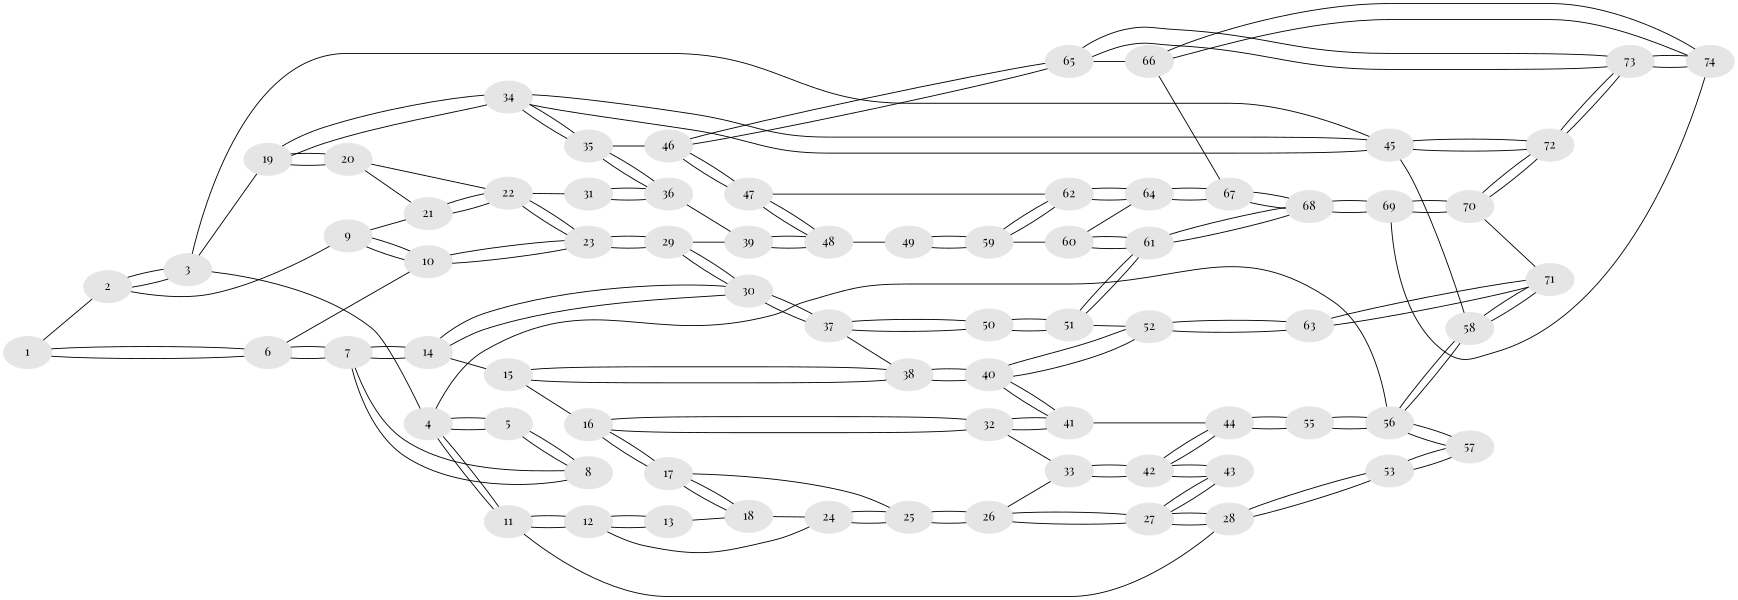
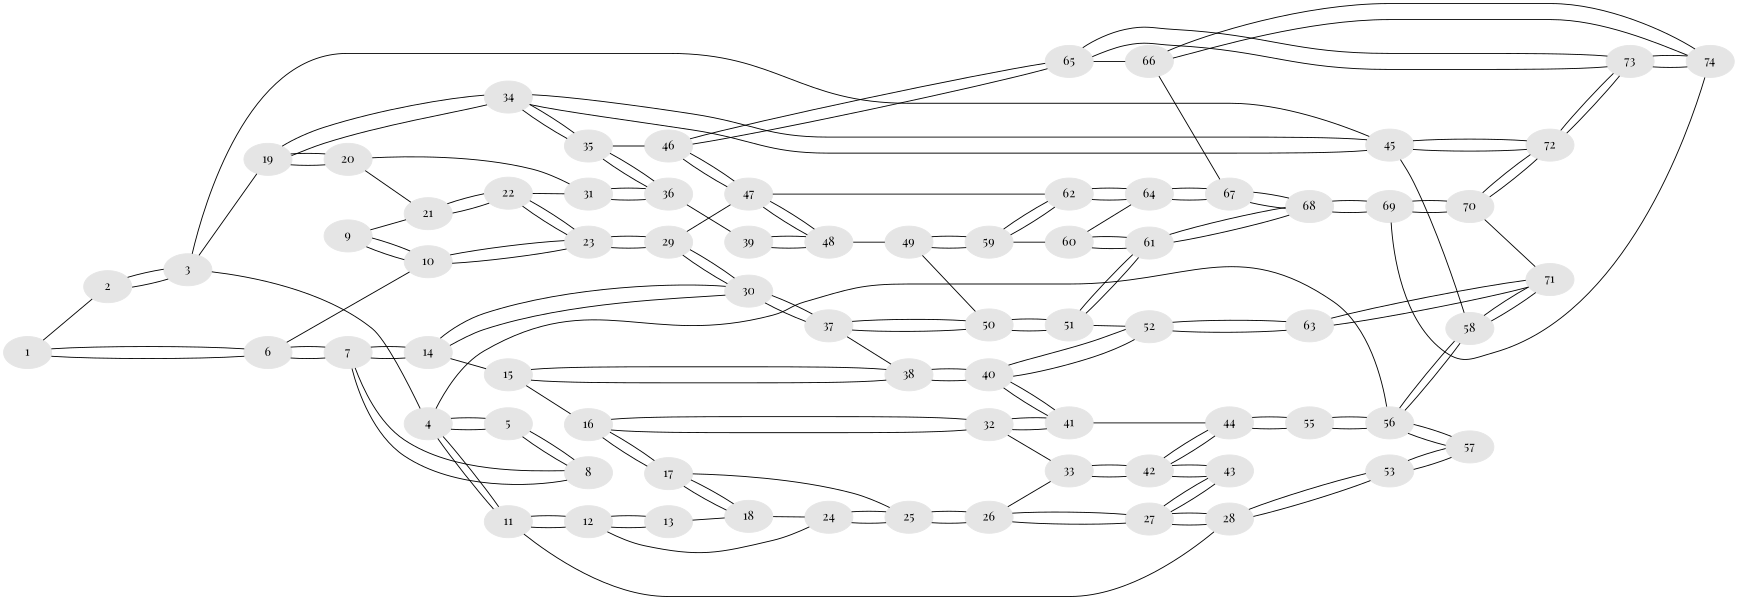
(428, 176) -> (473, 160)
(709, 242) -> (703, 221)
none -> (944, 278)
(234, 288) -> none
